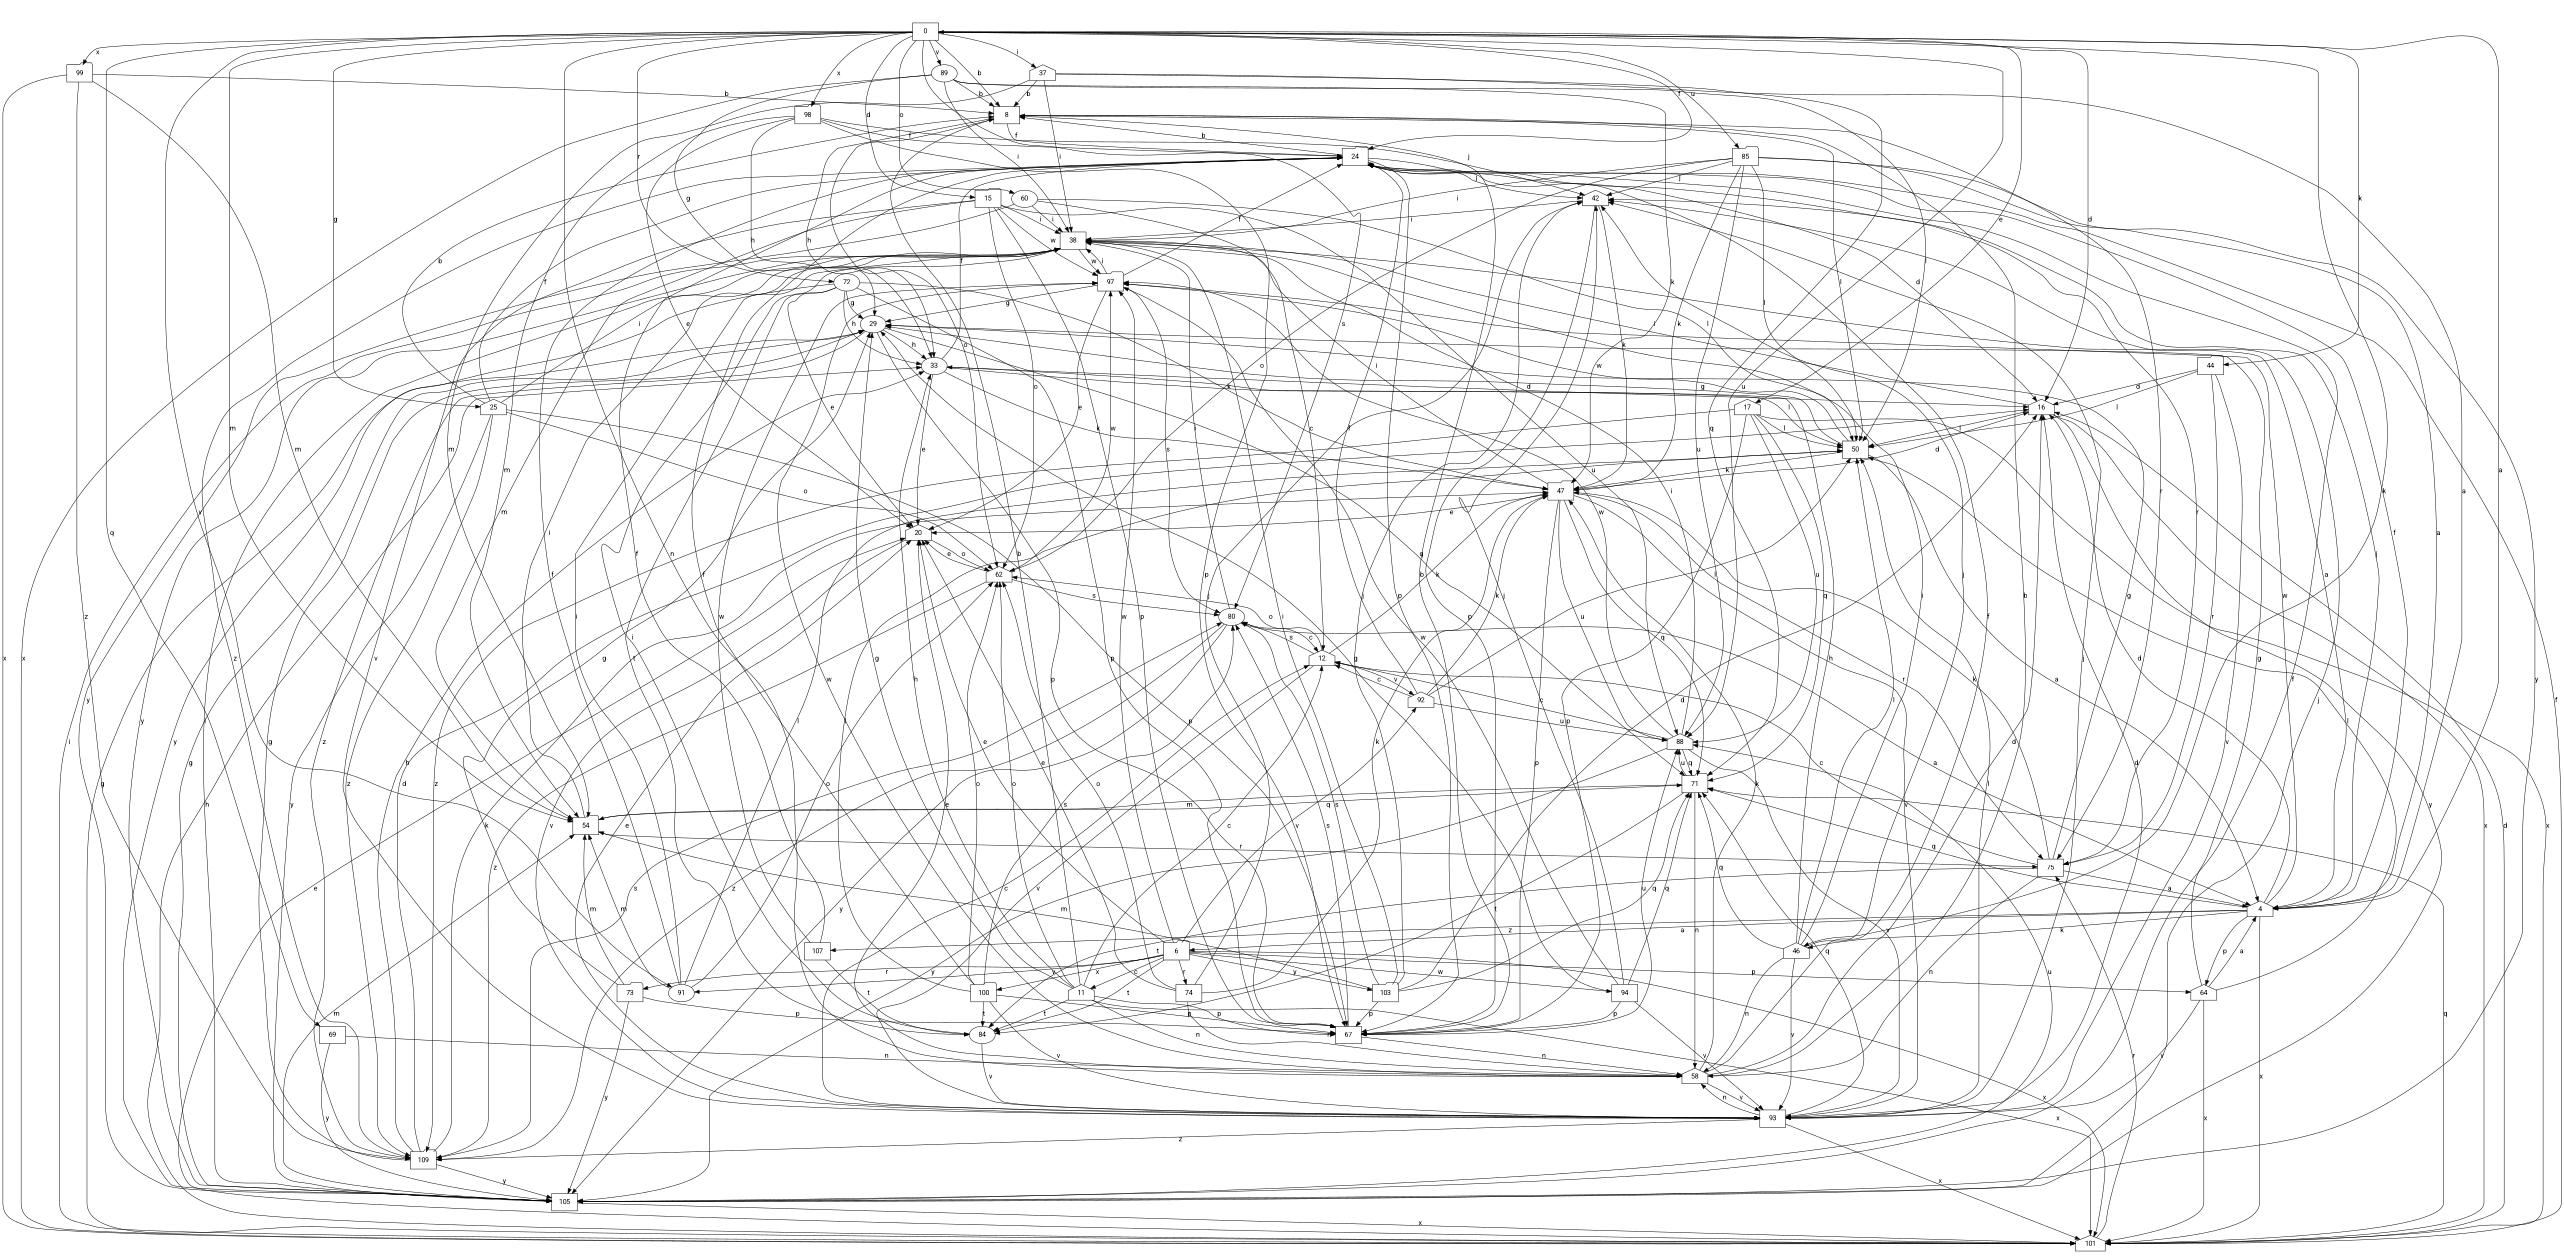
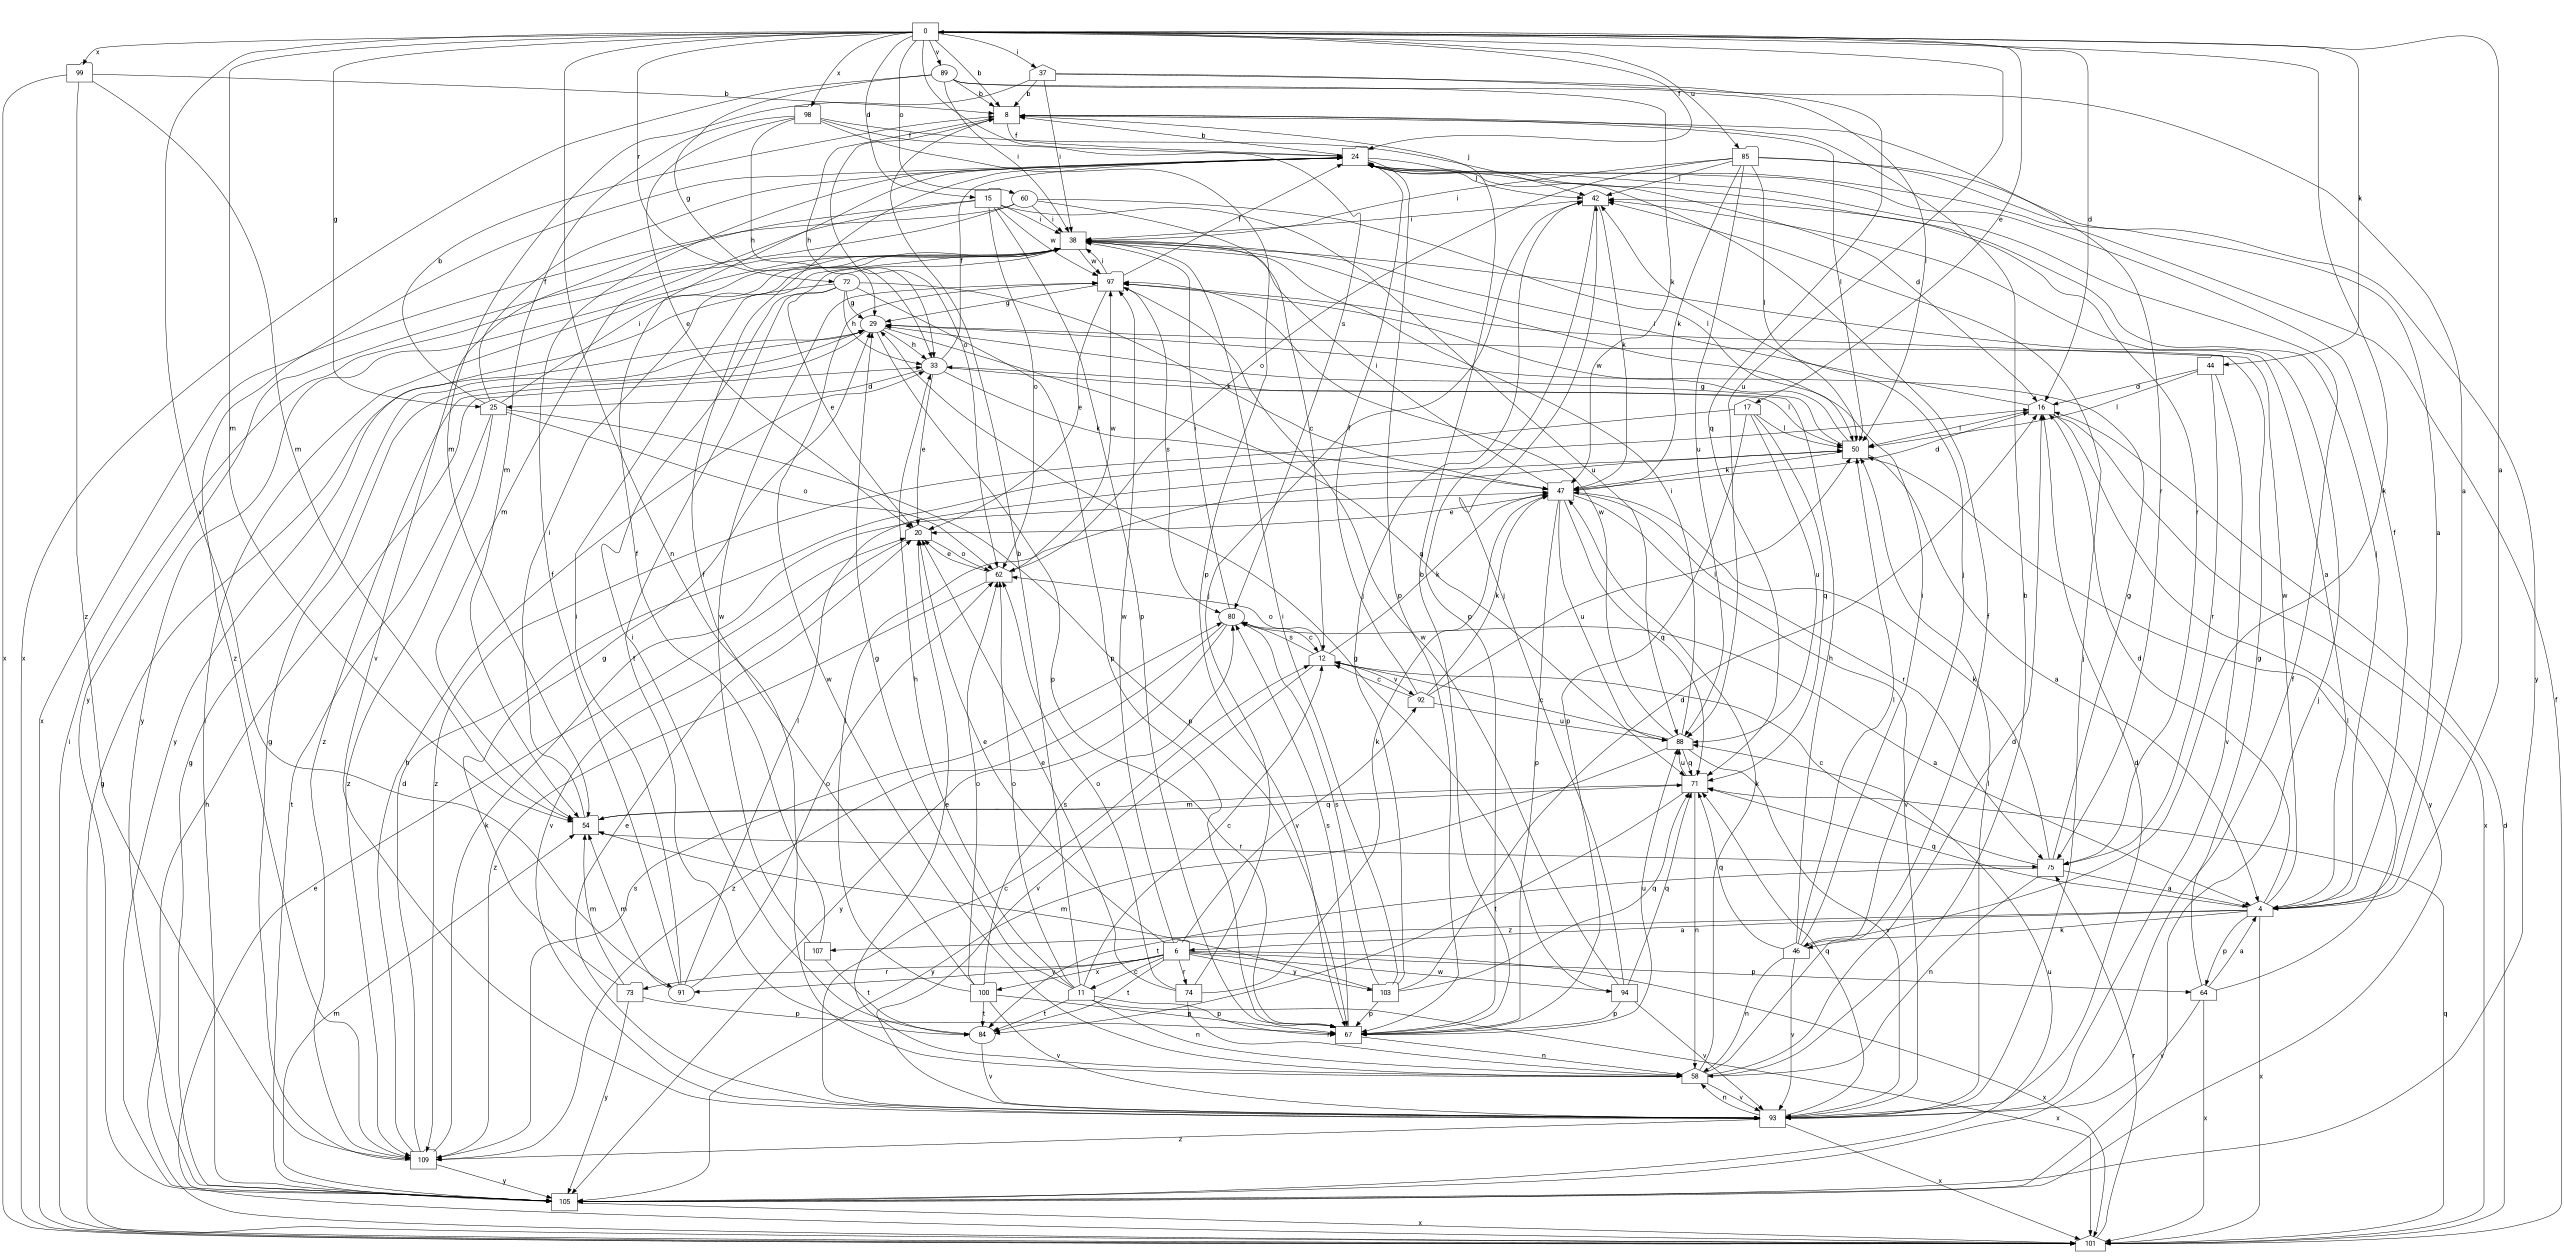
(1458, 388) -> (729, 399)
(1112, 602) -> none
(2497, 745) -> (39, 1200)
(292, 805) -> (292, 805)
(333, 1035) -> none
